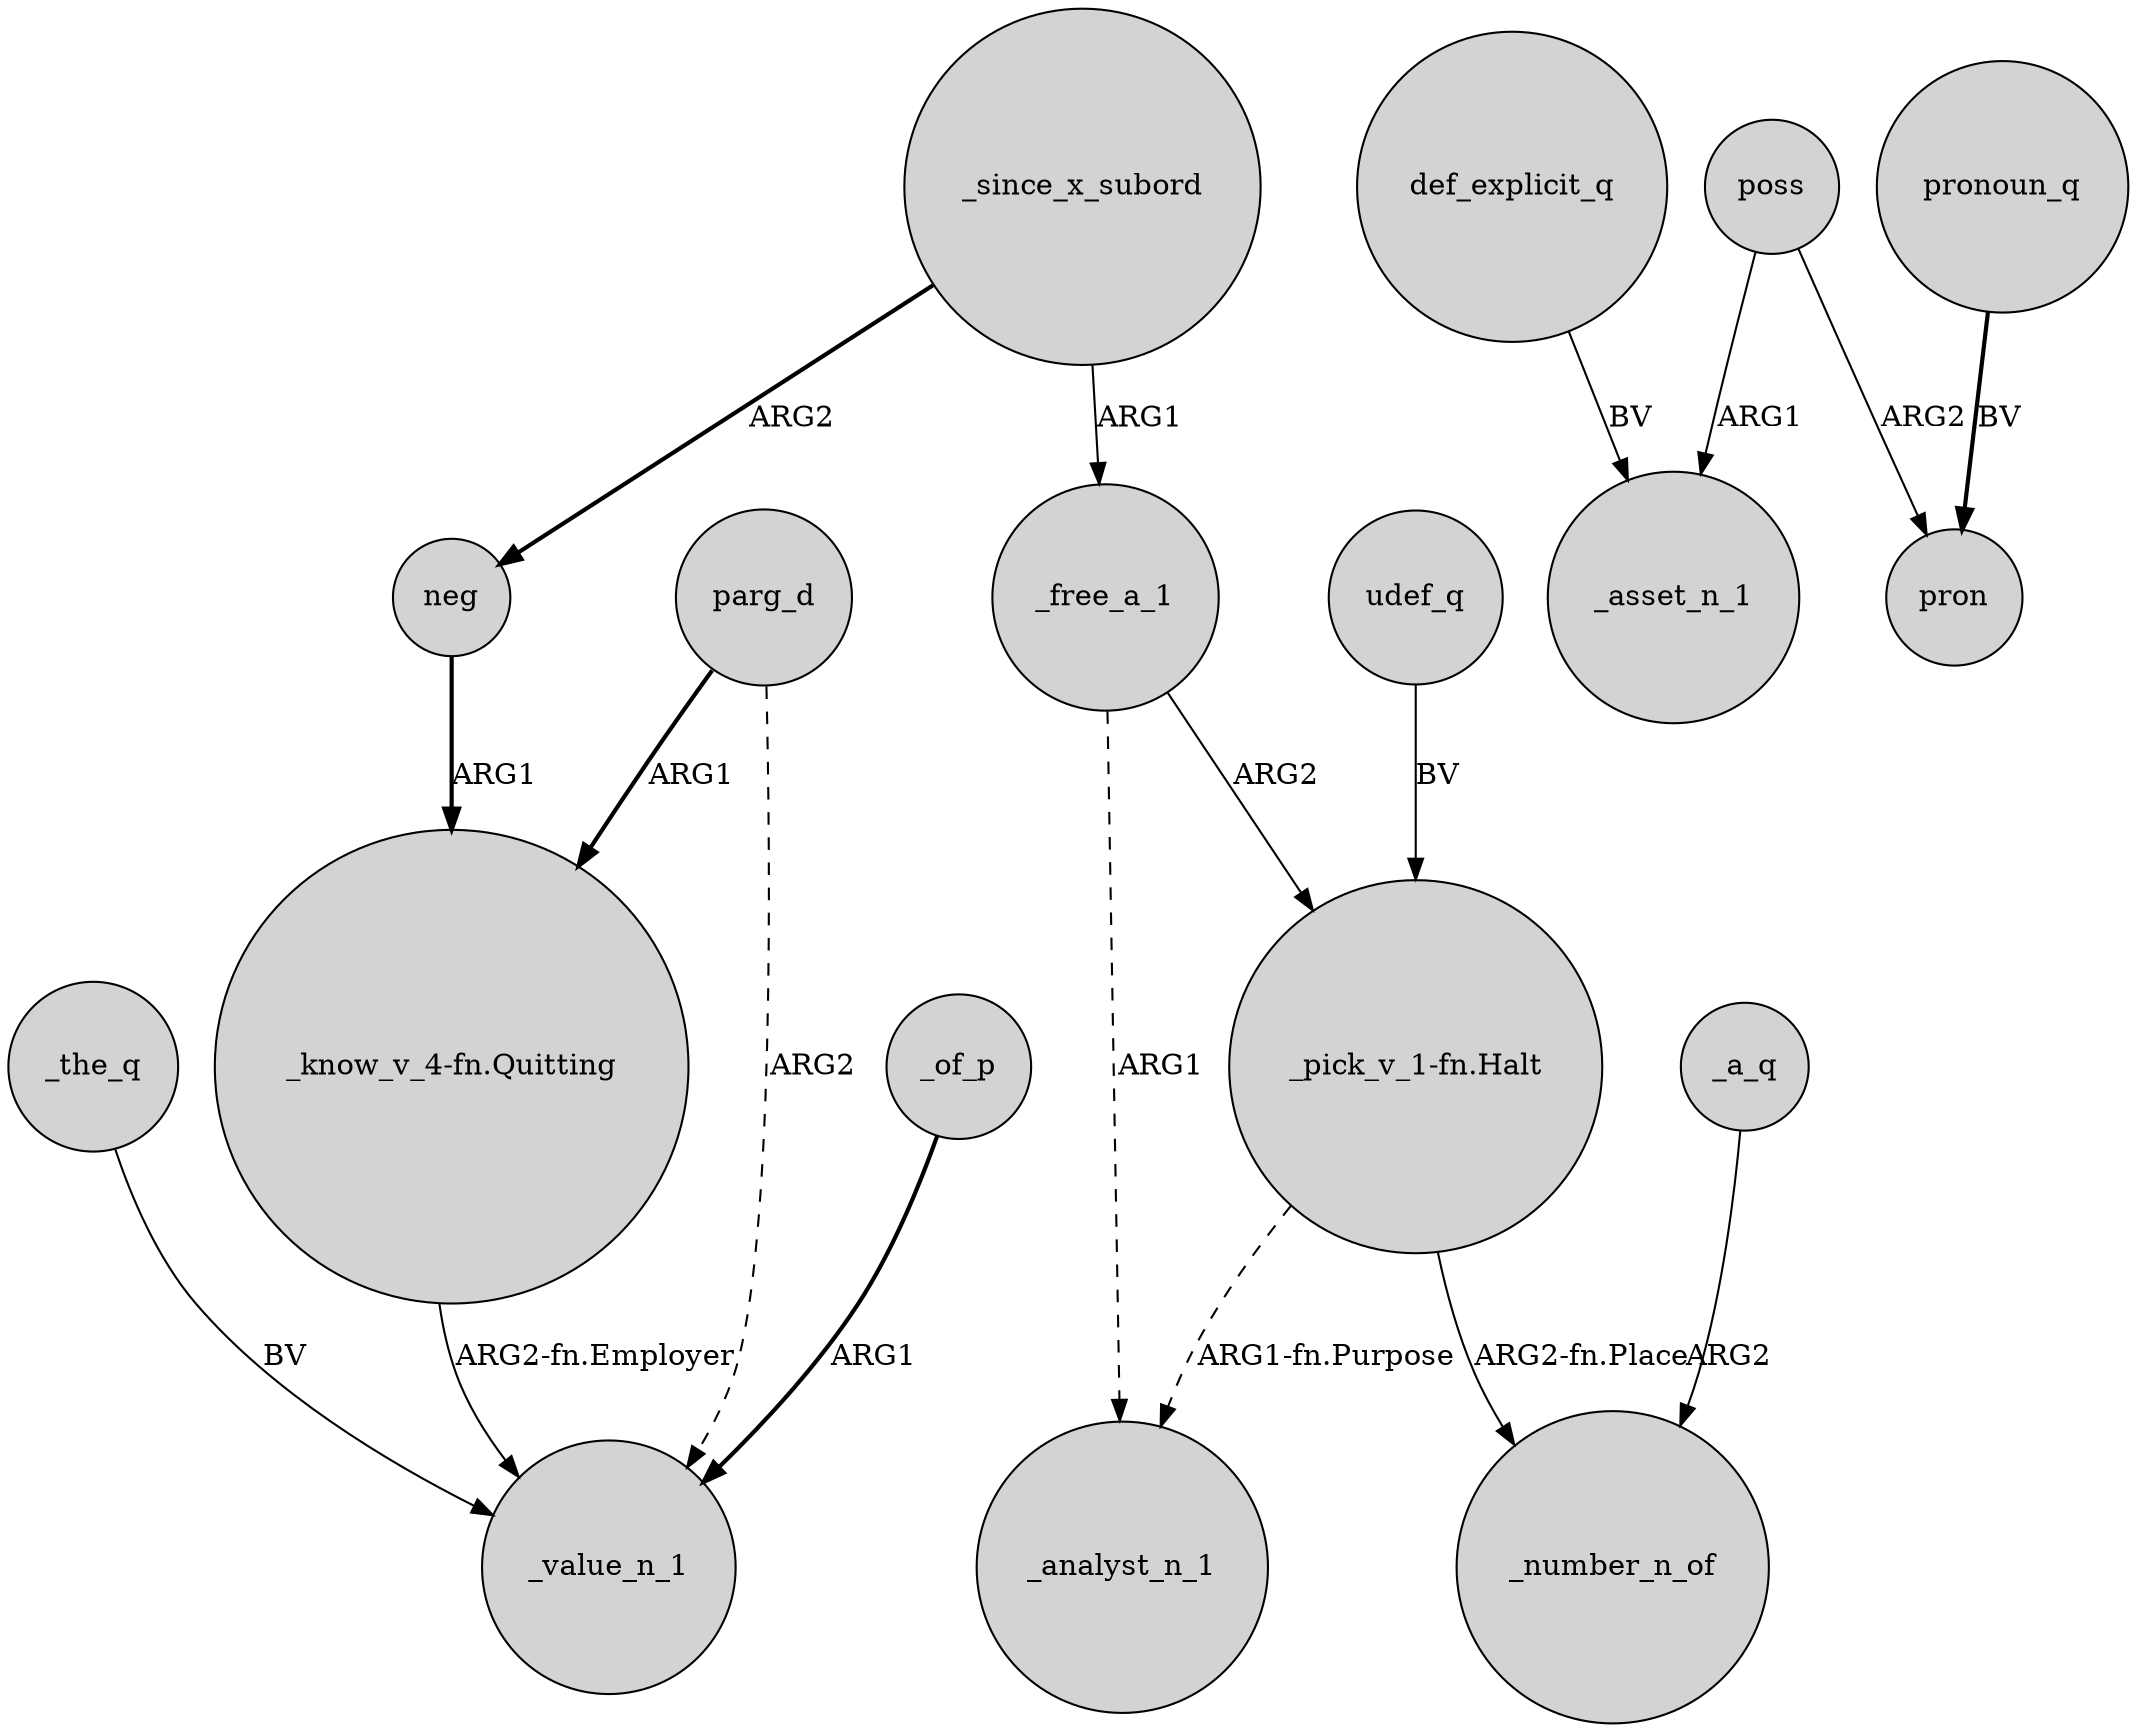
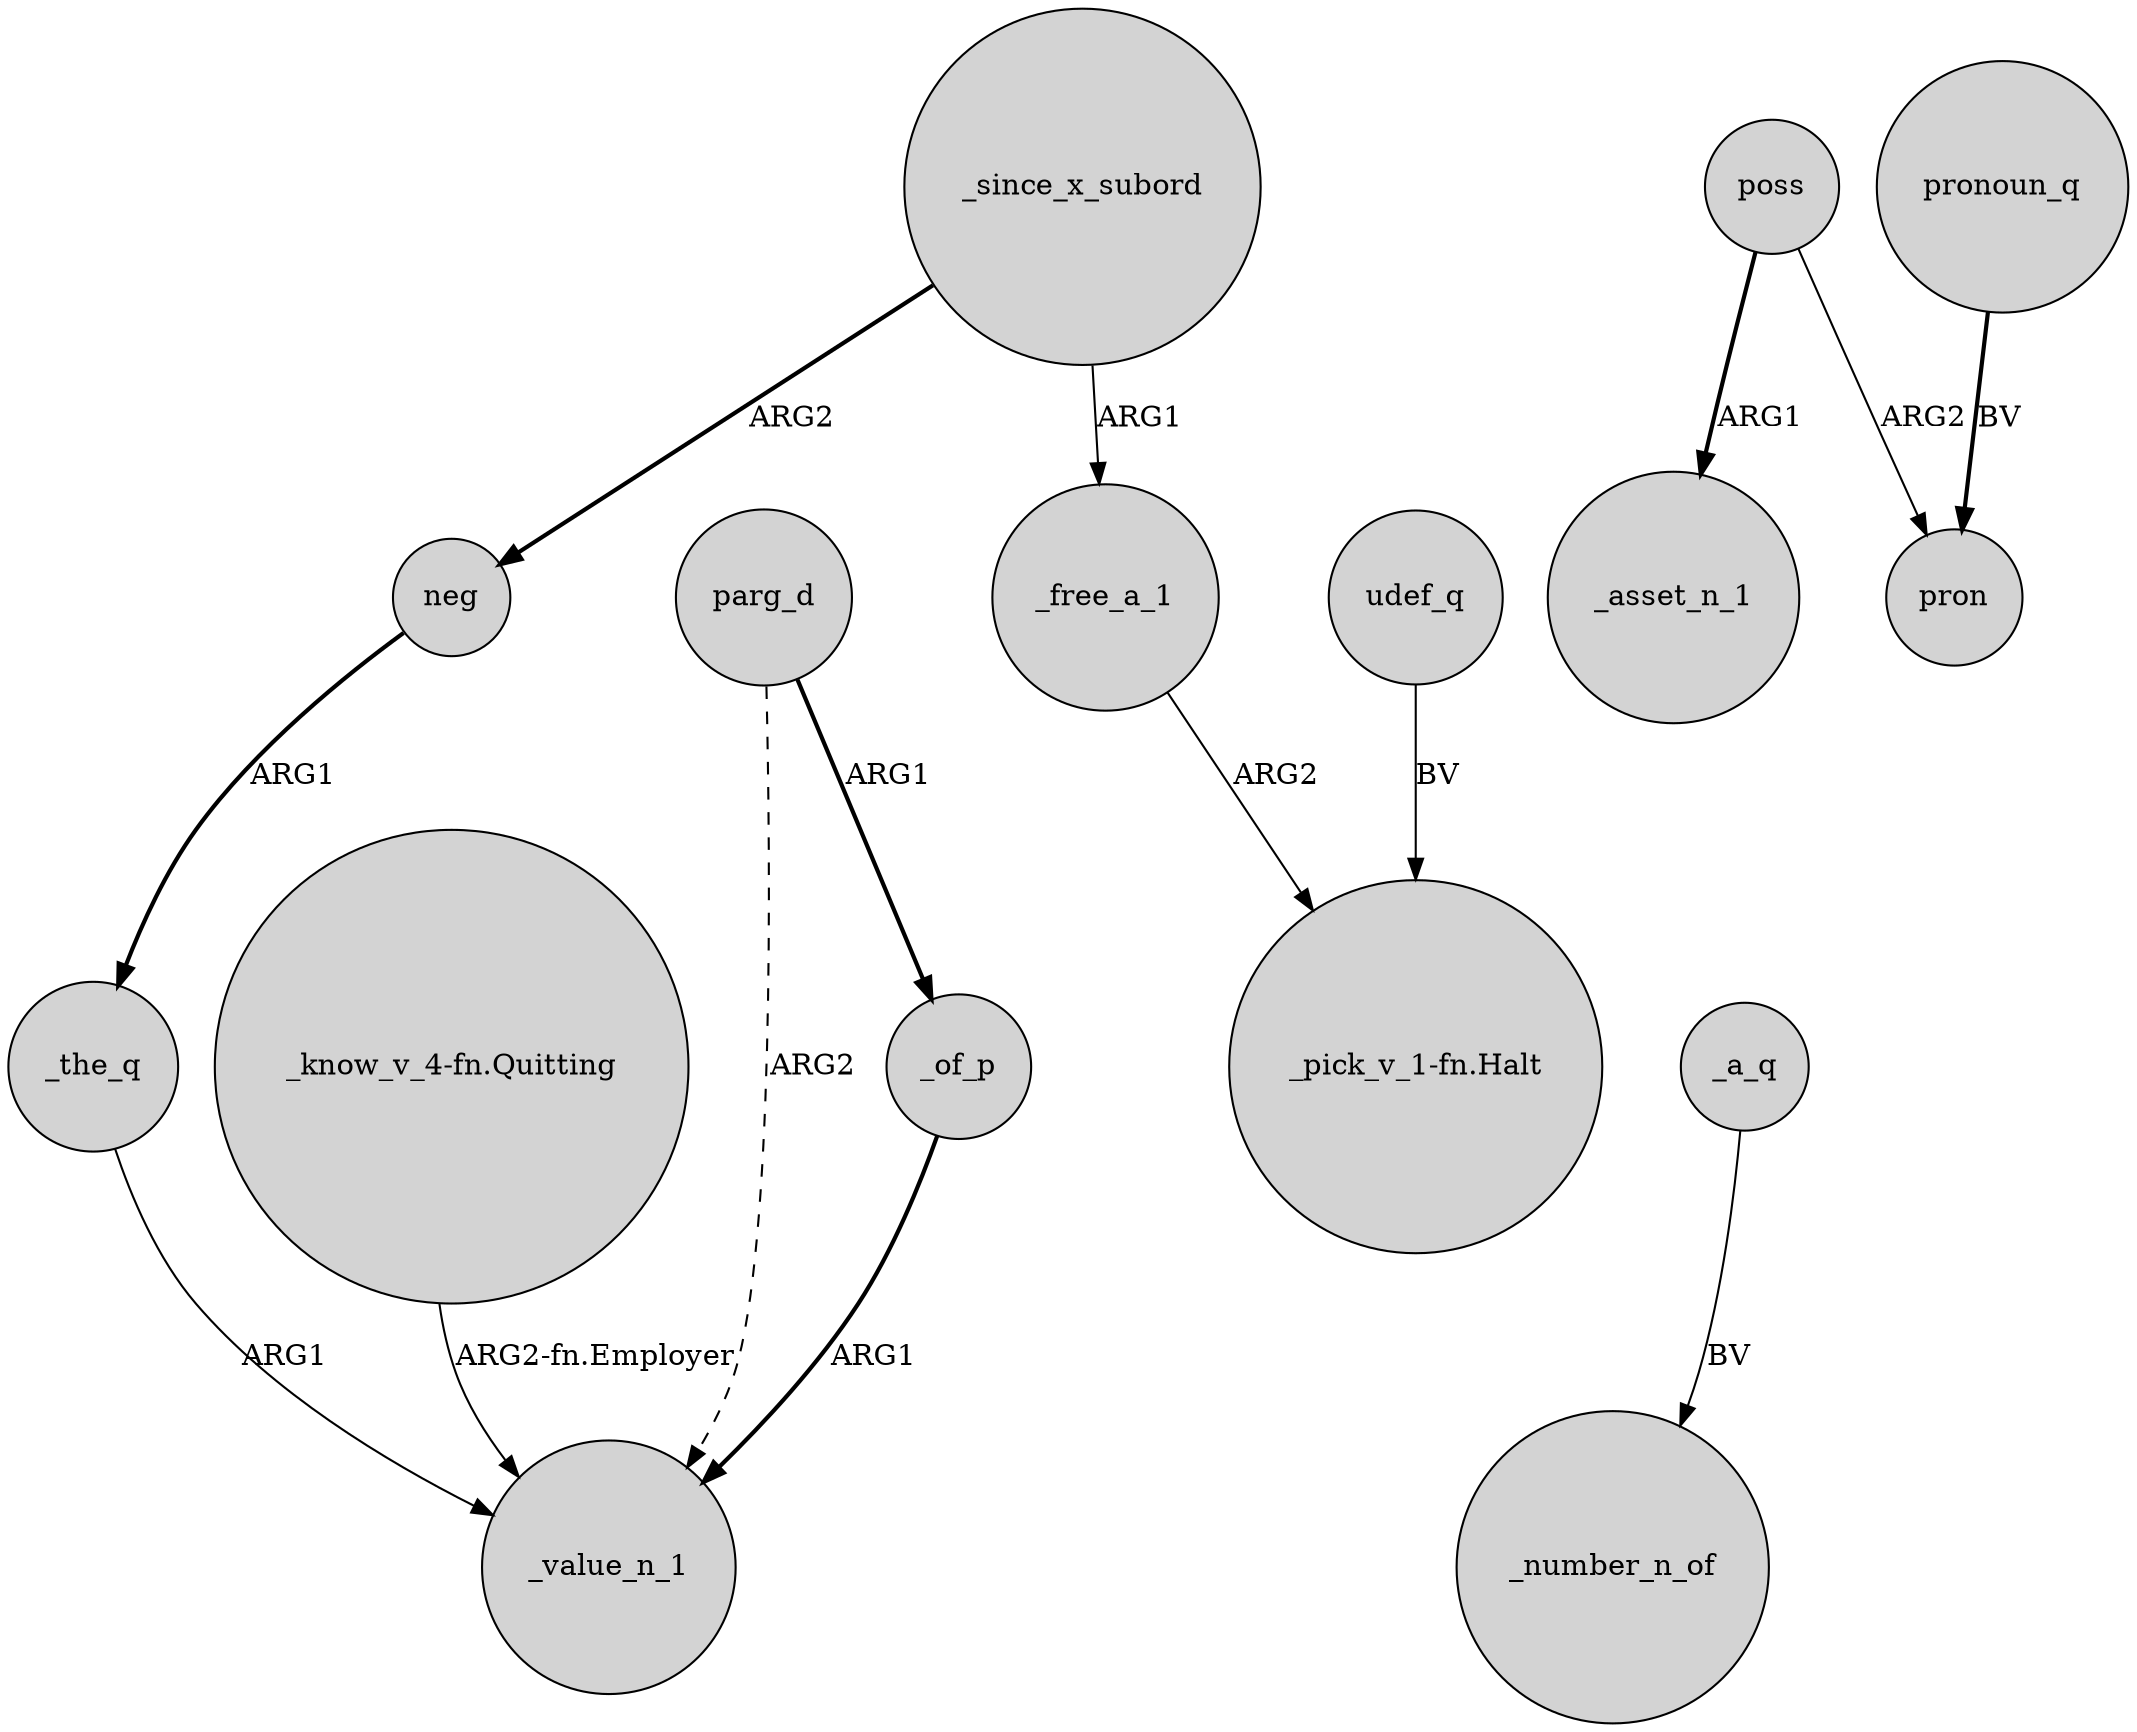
(1512, 187) -> none
(1730, 352) -> (1730, 352)
(452, 733) -> (238, 778)
(650, 758) -> (860, 830)
(1463, 1343) -> none
(285, 1357) -> (285, 1357)
(1729, 1357) -> (1729, 1357)
(1122, 1567) -> none
